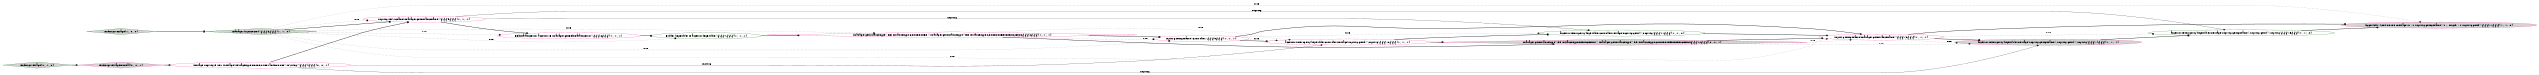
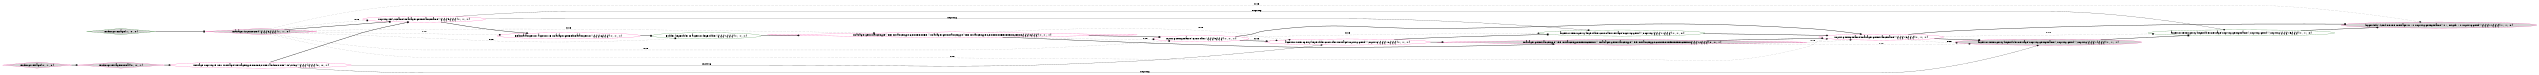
(261, 32) -> (261, 32)
(37, 65) -> (37, 65)
